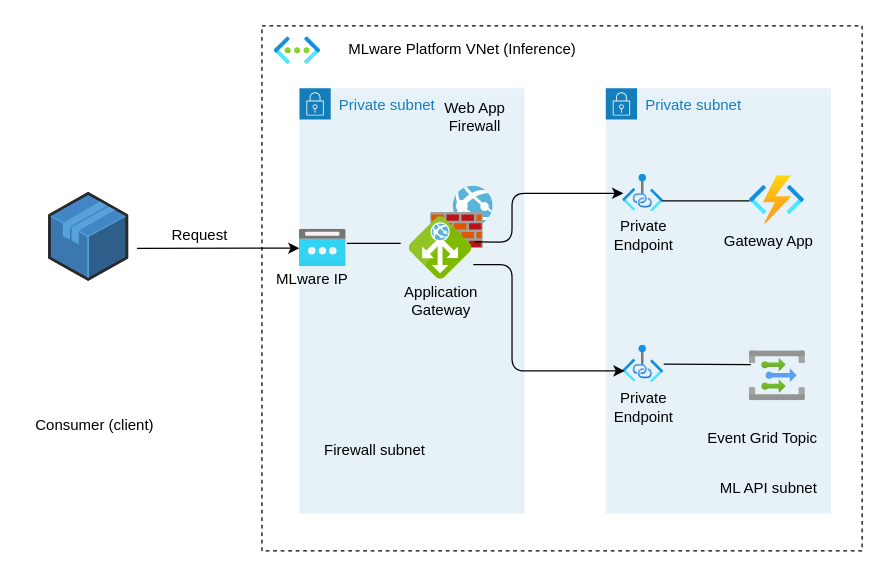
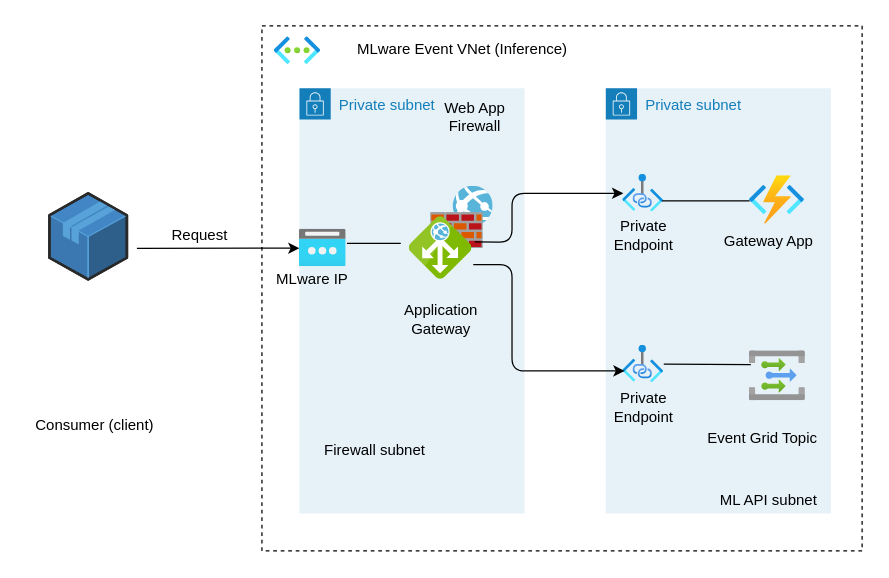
(463, 49) -> (463, 49)
(441, 301) -> (441, 319)
(768, 488) -> (768, 501)
